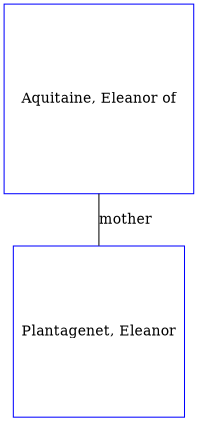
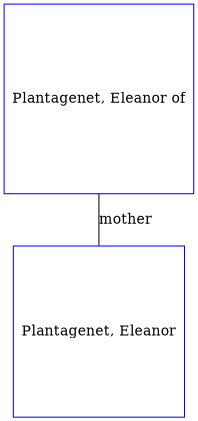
(99, 99) -> (99, 99)
